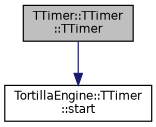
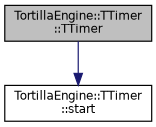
(78, 23) -> (78, 23)
